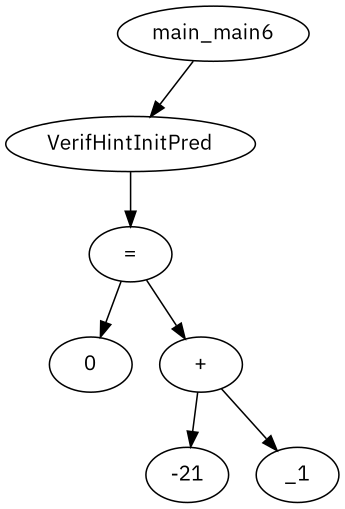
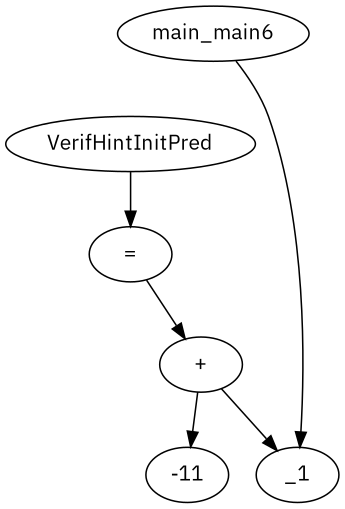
(177, 83) -> (296, 241)
(91, 365) -> none
(187, 475) -> (187, 475)
